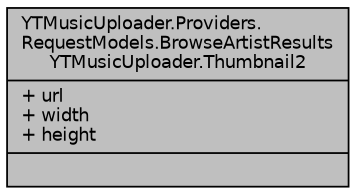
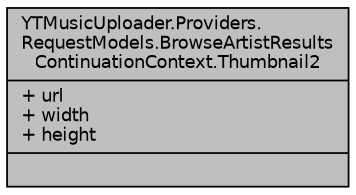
(178, 63) -> (178, 63)
